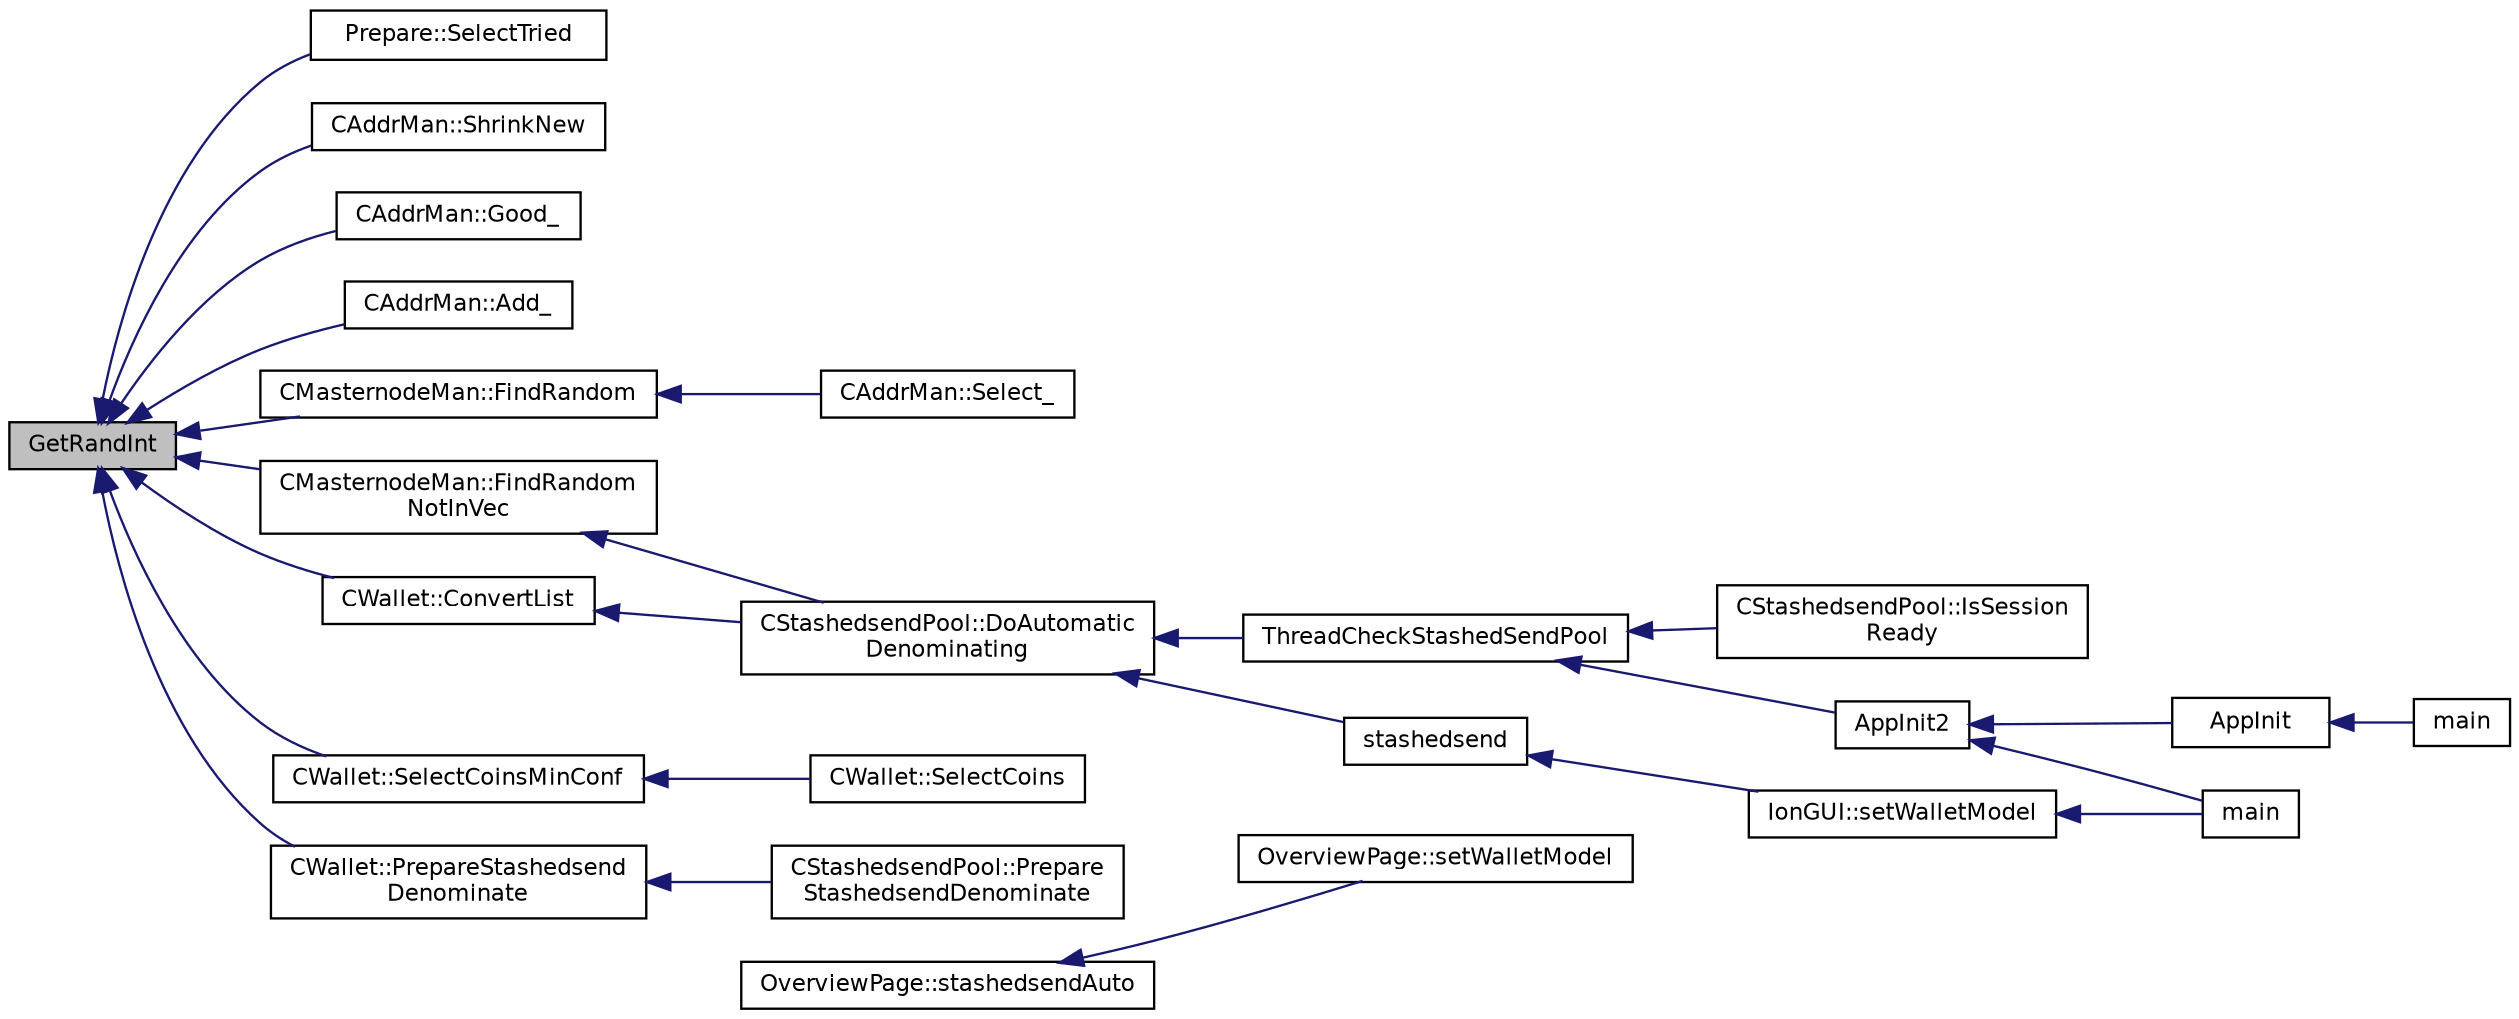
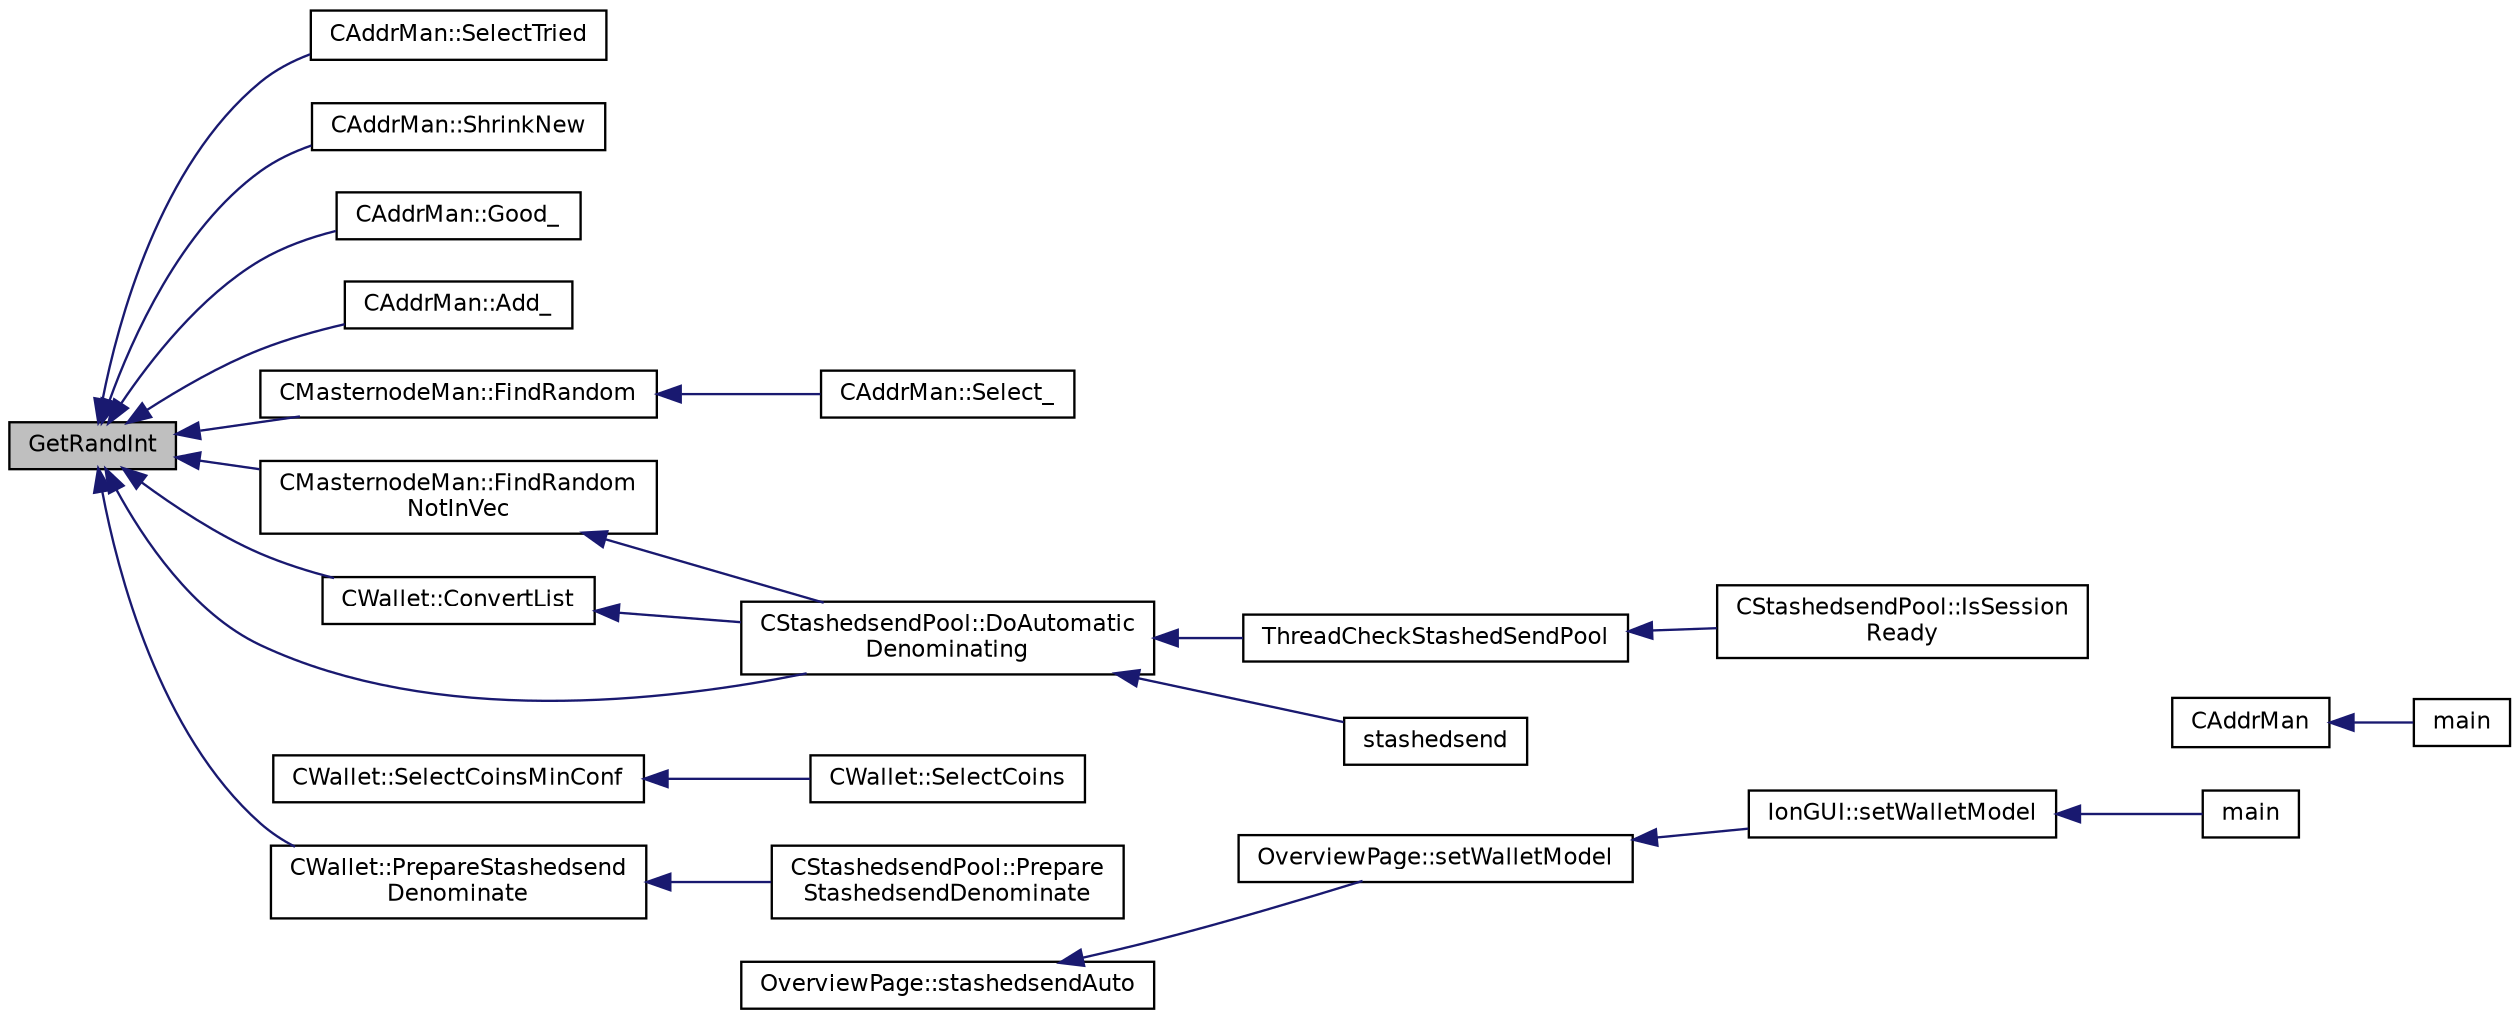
(459, 35) -> (459, 35)
(191, 648) -> (424, 691)
(2251, 723) -> (2251, 723)
(1902, 725) -> none
(1655, 775) -> (1703, 833)
